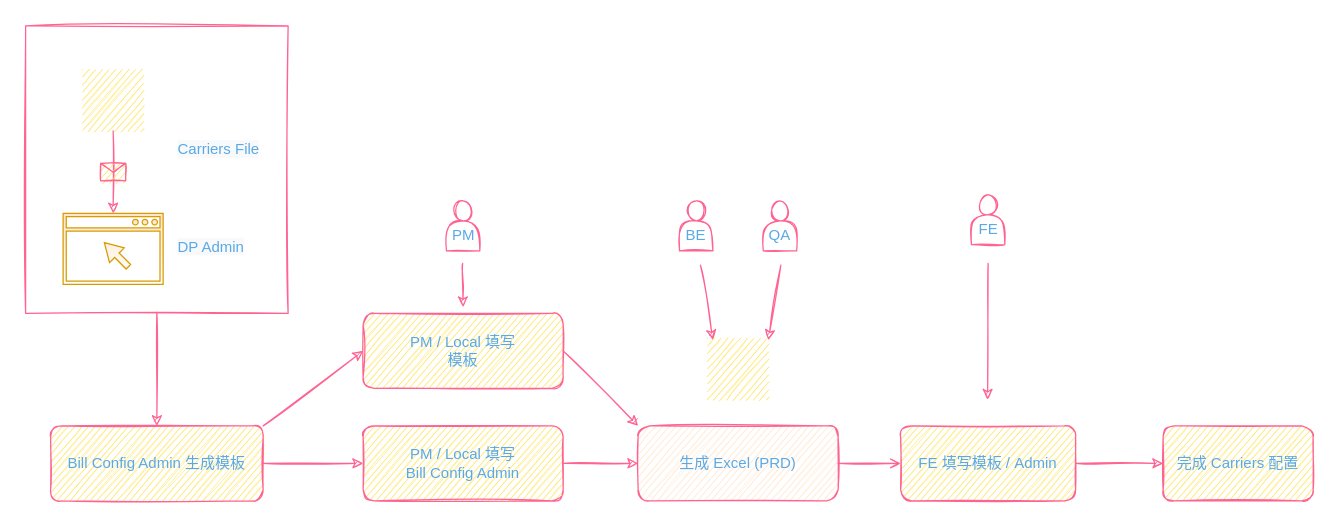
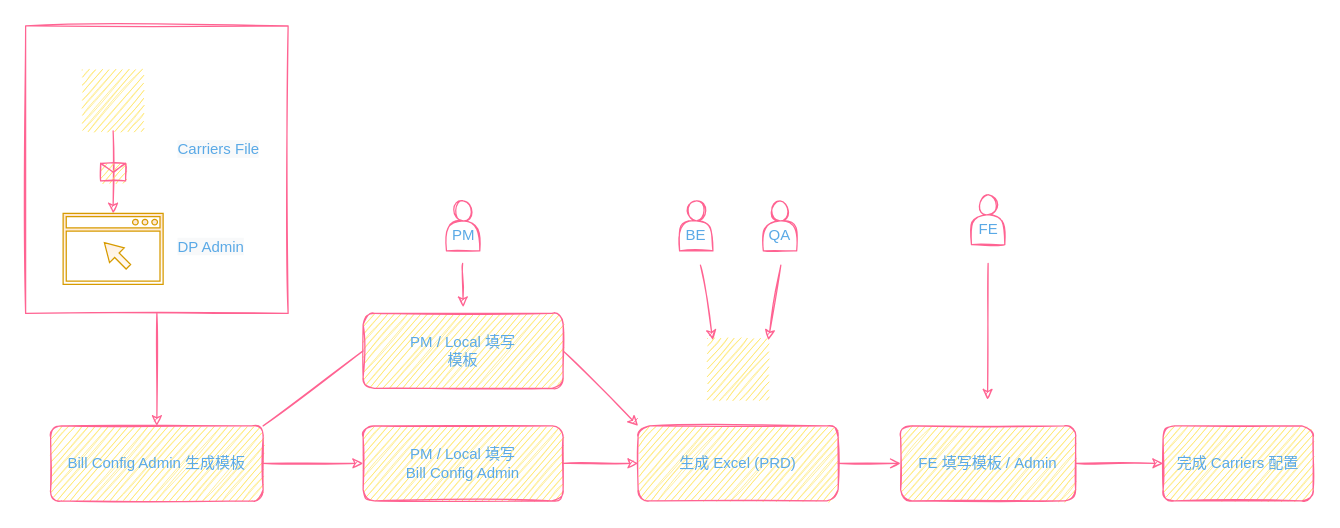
(355, 357) -> (358, 354)
(738, 463) -> (738, 463)
